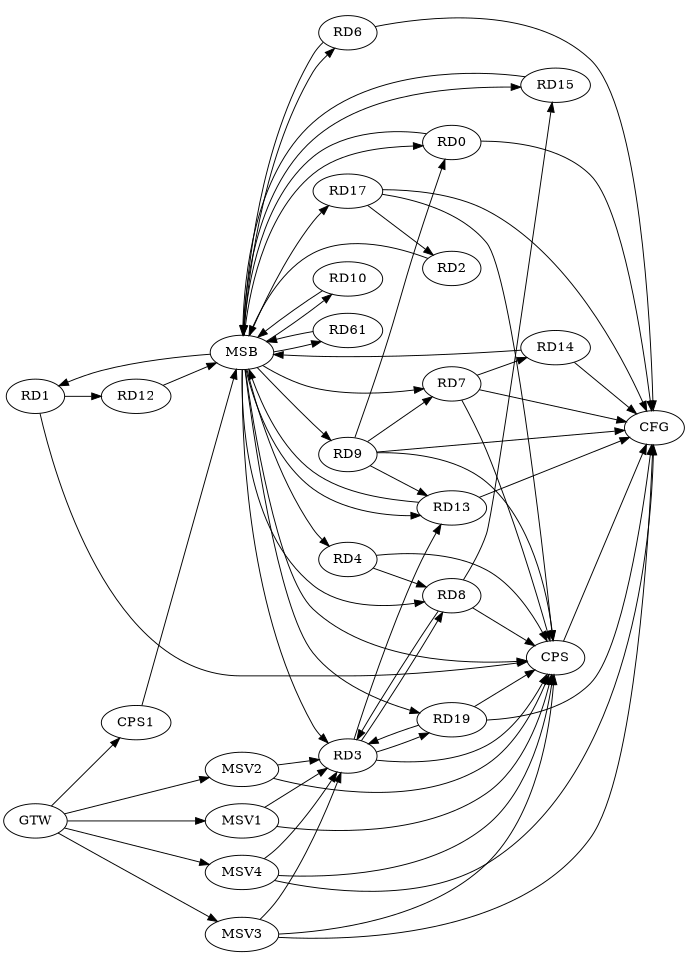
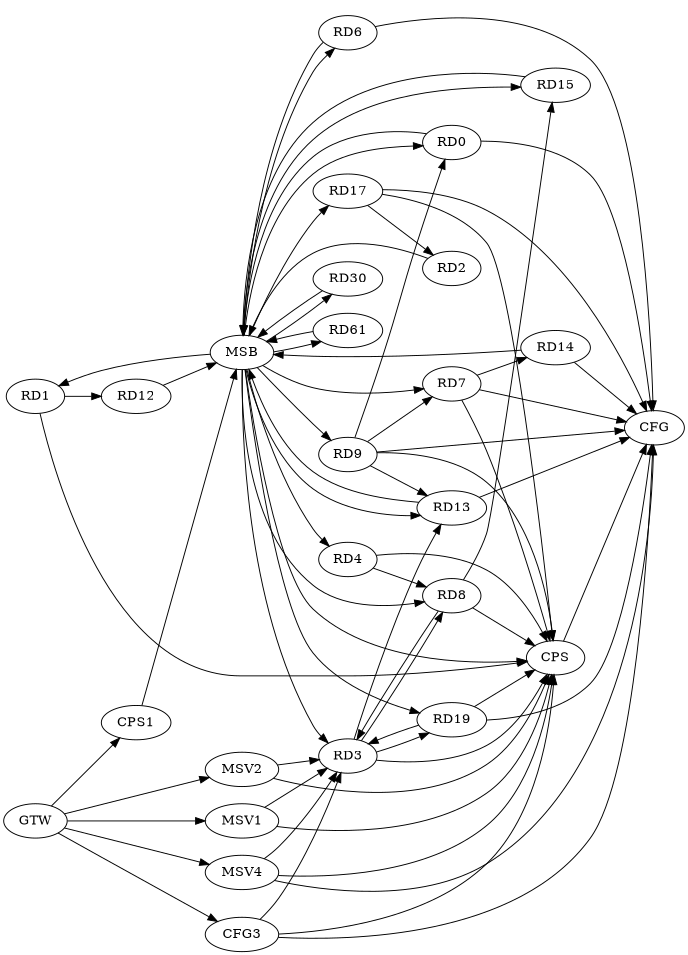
(348, 279) -> (348, 279)
(242, 934) -> (242, 934)
